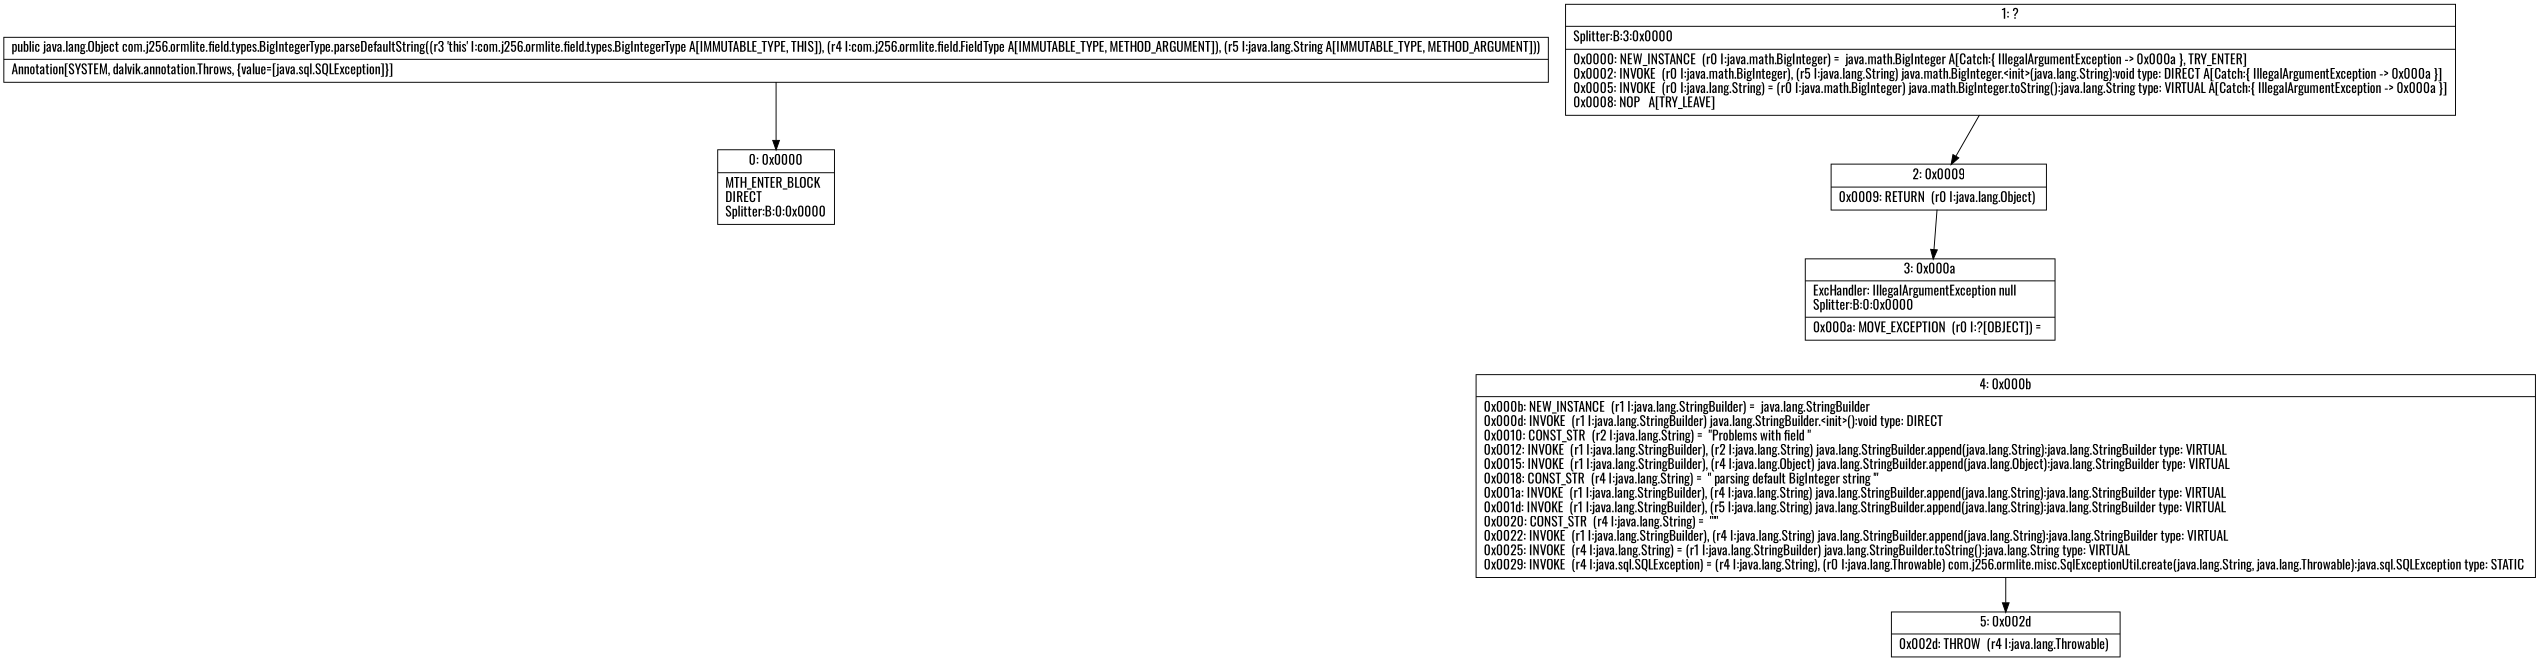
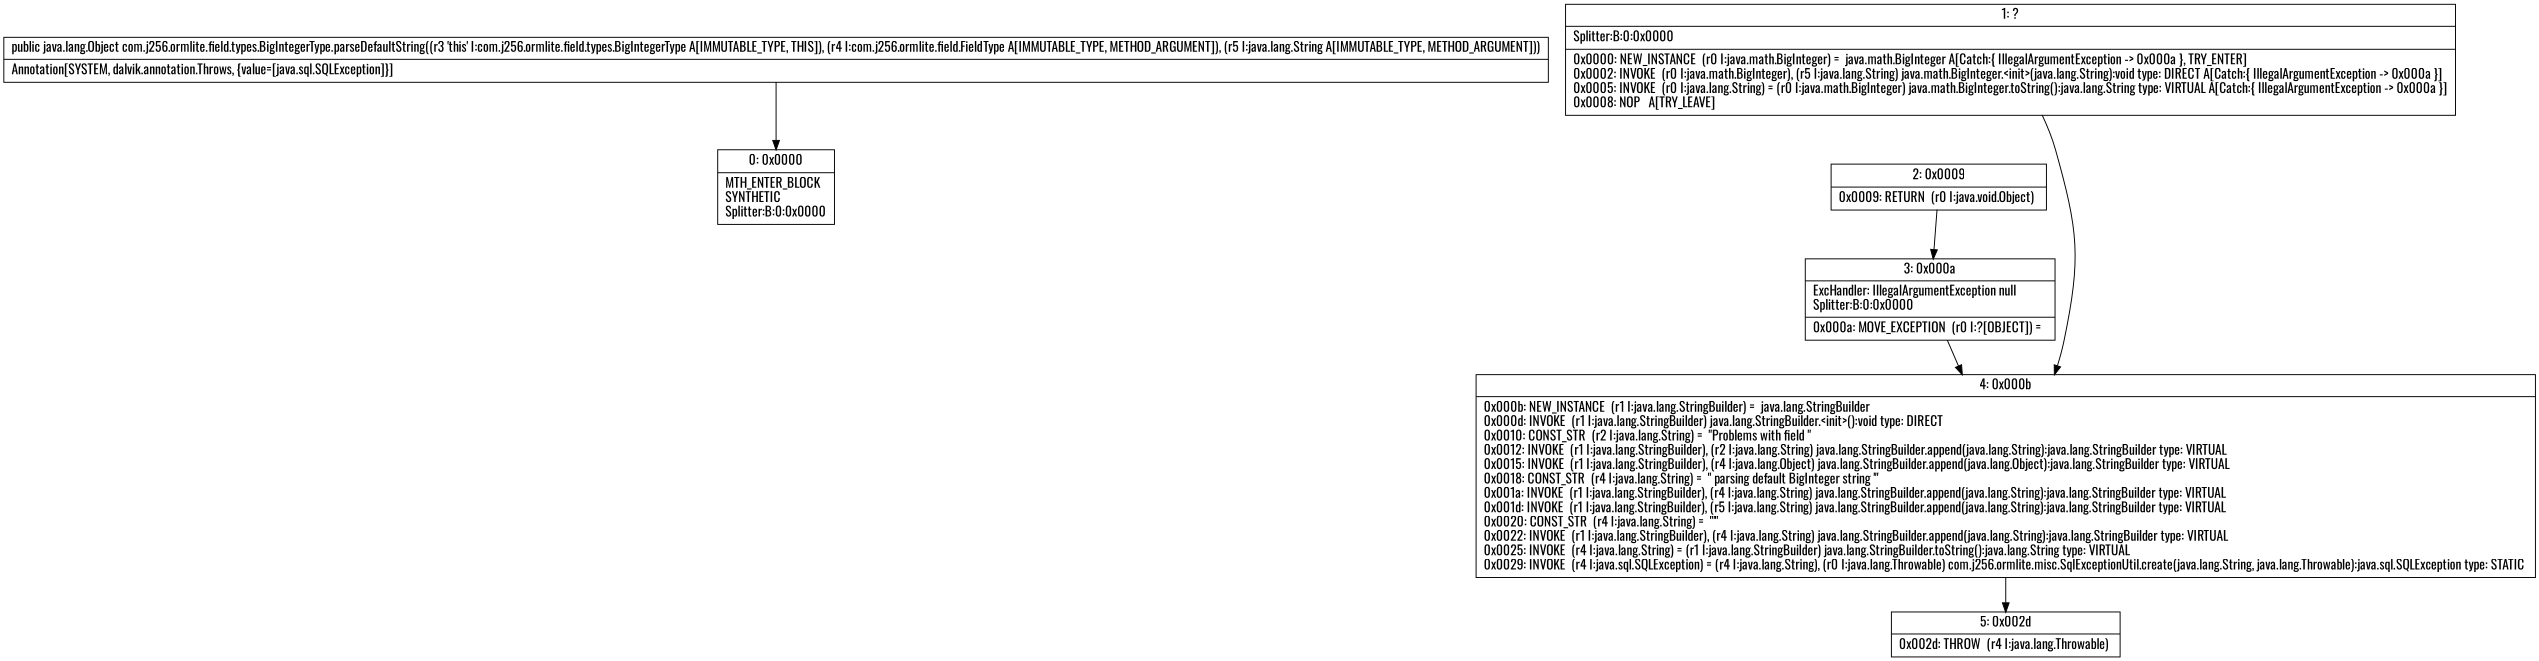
(1623, 37) -> (1624, 37)
(1968, 136) -> (2074, 239)
(744, 198) -> (753, 198)
(1939, 198) -> (1938, 198)
none -> (1953, 353)
